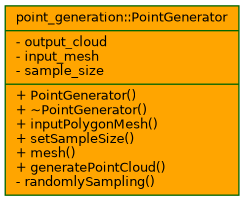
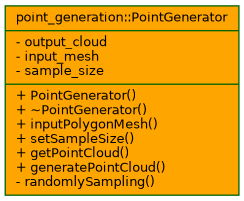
(46, 153) -> (73, 153)
